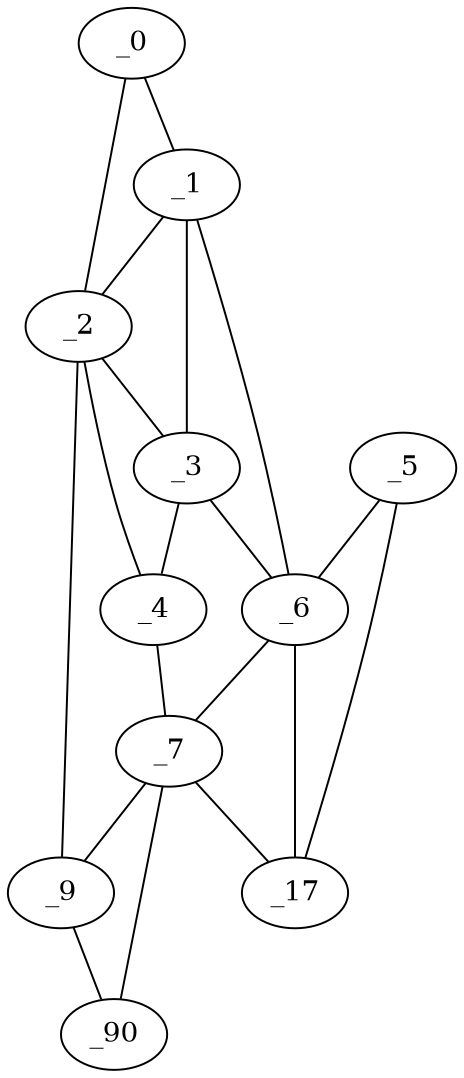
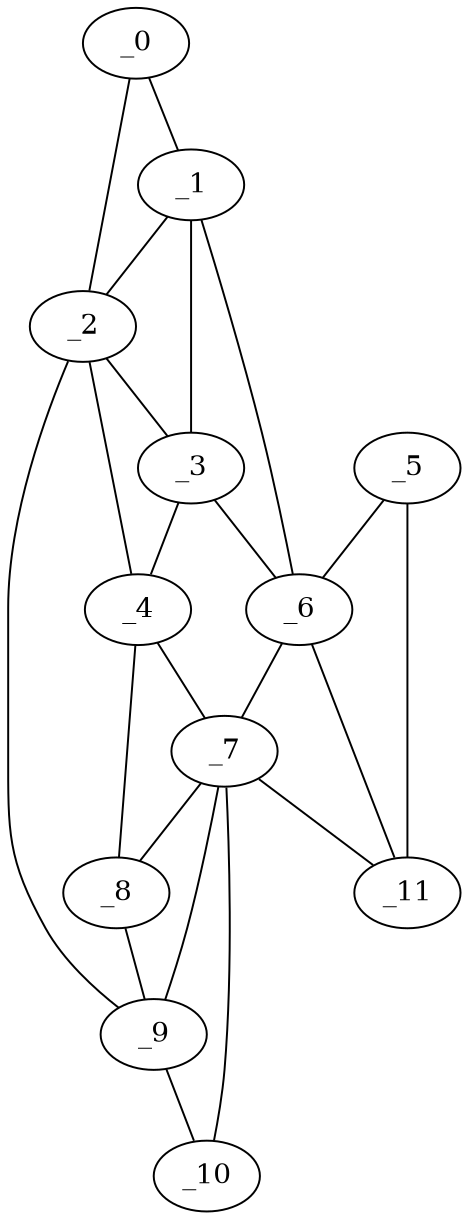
none -> (116, 893)
(295, 893) -> (407, 893)
(114, 1034) -> (207, 1176)
